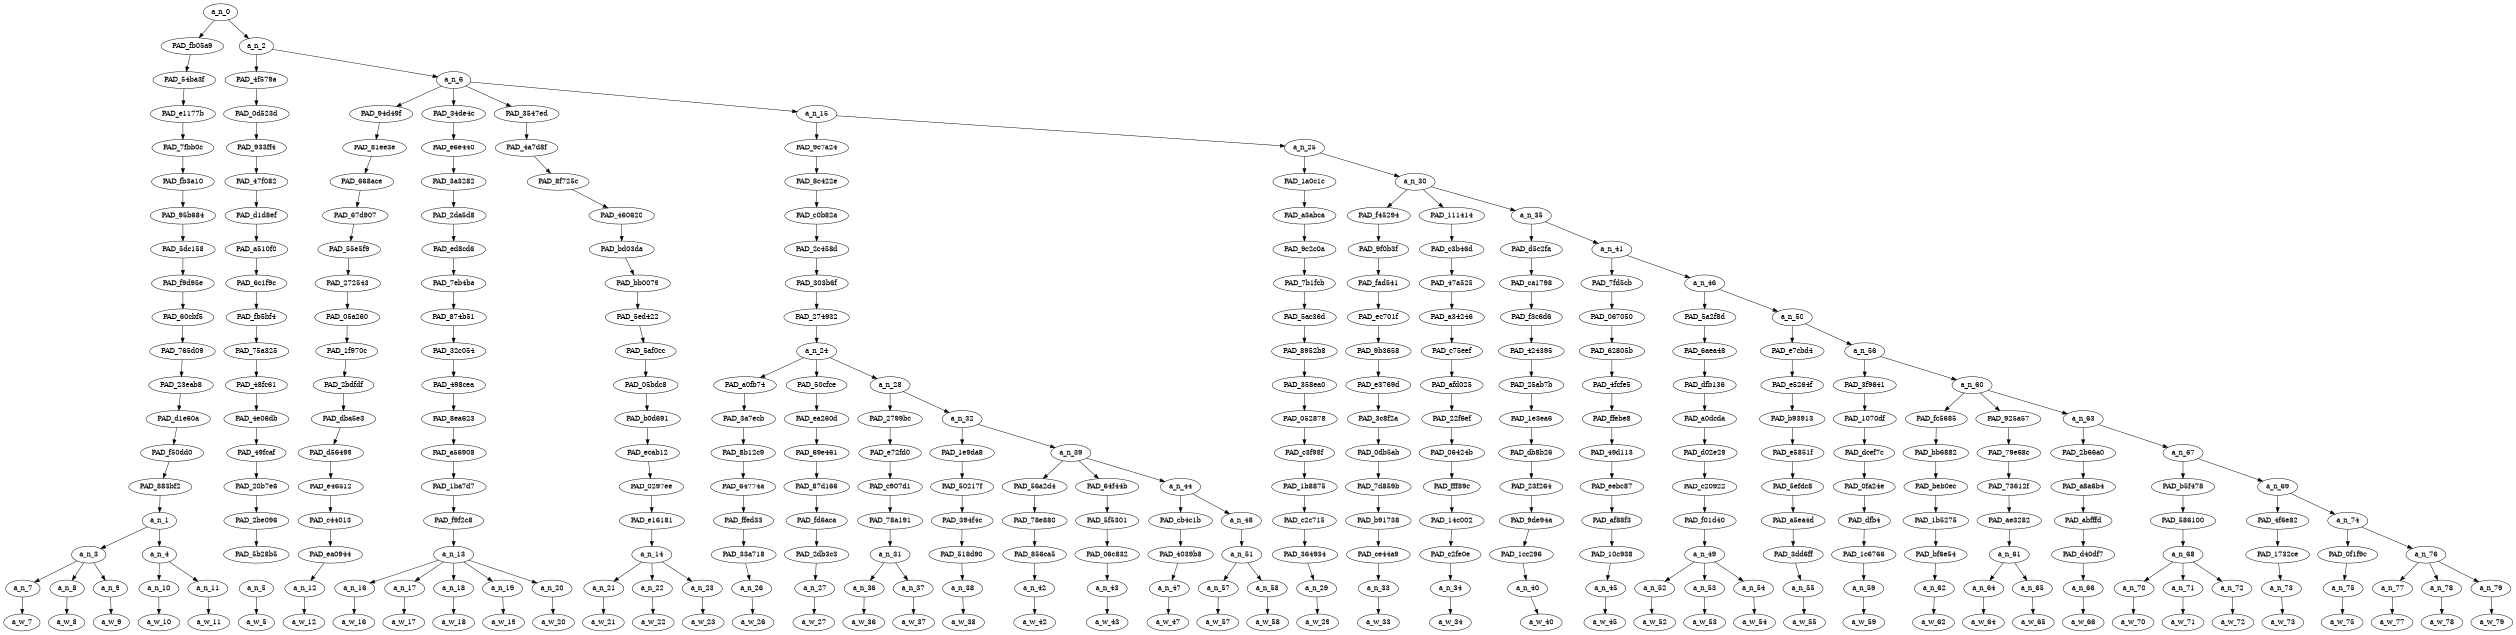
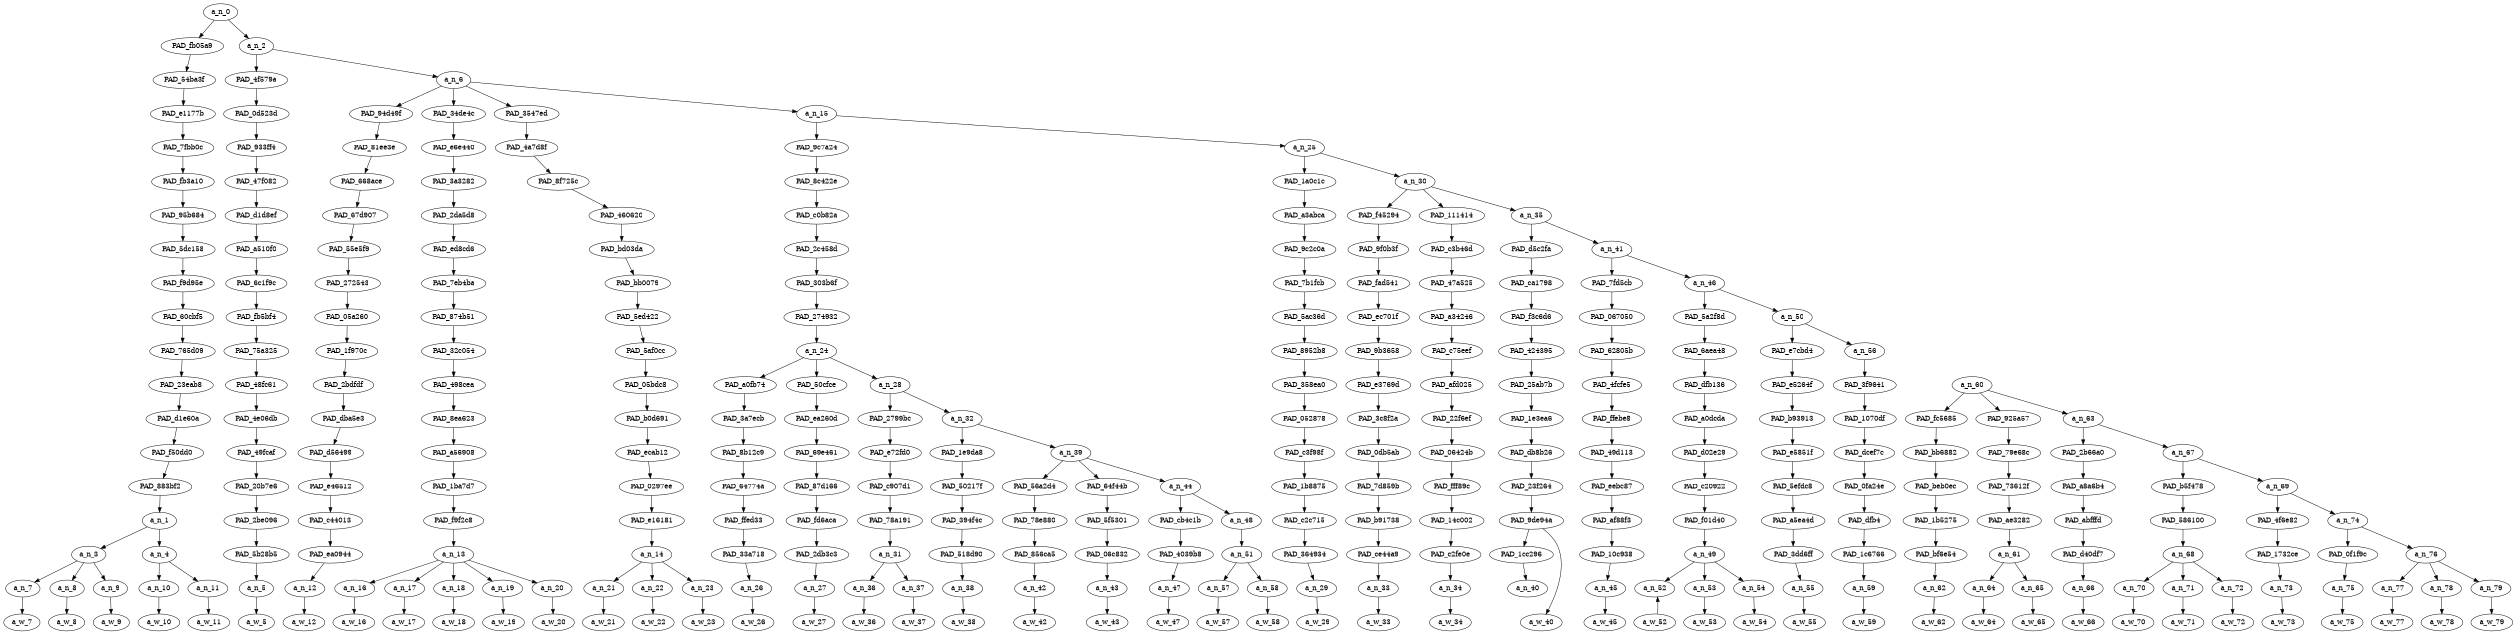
(1916, 368) -> none
none -> (256, 569)
(1534, 603) -> (1561, 567)
(1652, 603) -> (1658, 608)
